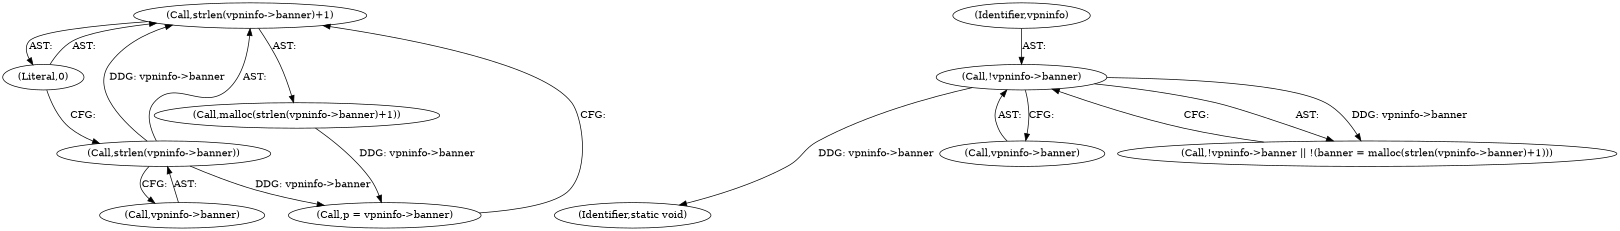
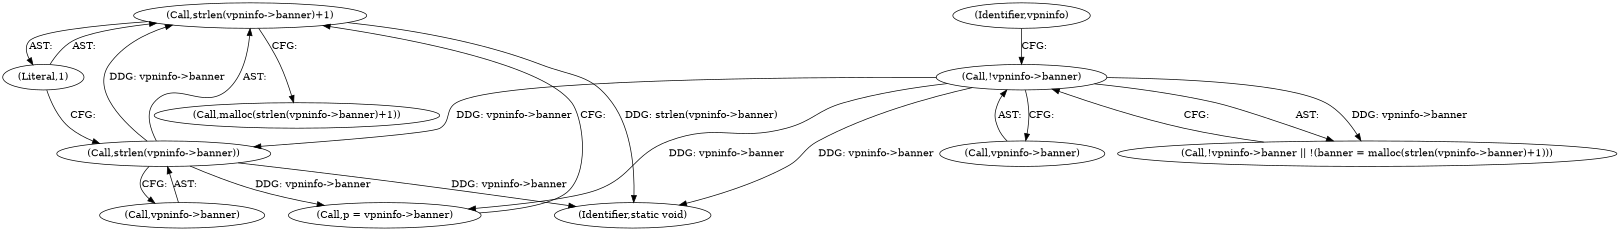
(286, 46) -> (286, 46)
(1036, 46) -> (1036, 46)
none -> (532, 61)
(43, 77) -> (43, 77)
none -> (607, 83)
(352, 158) -> (706, 133)
none -> (404, 183)
